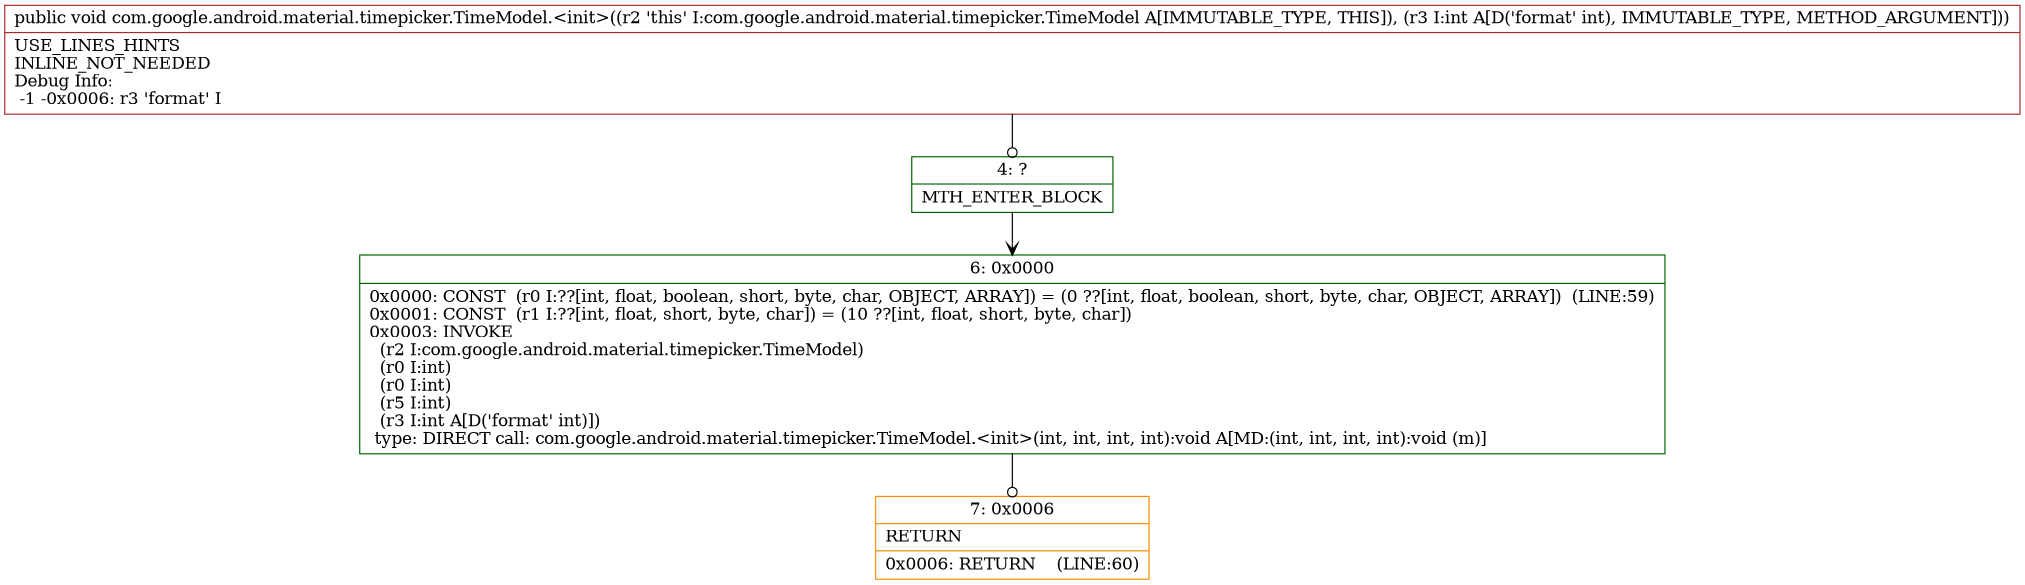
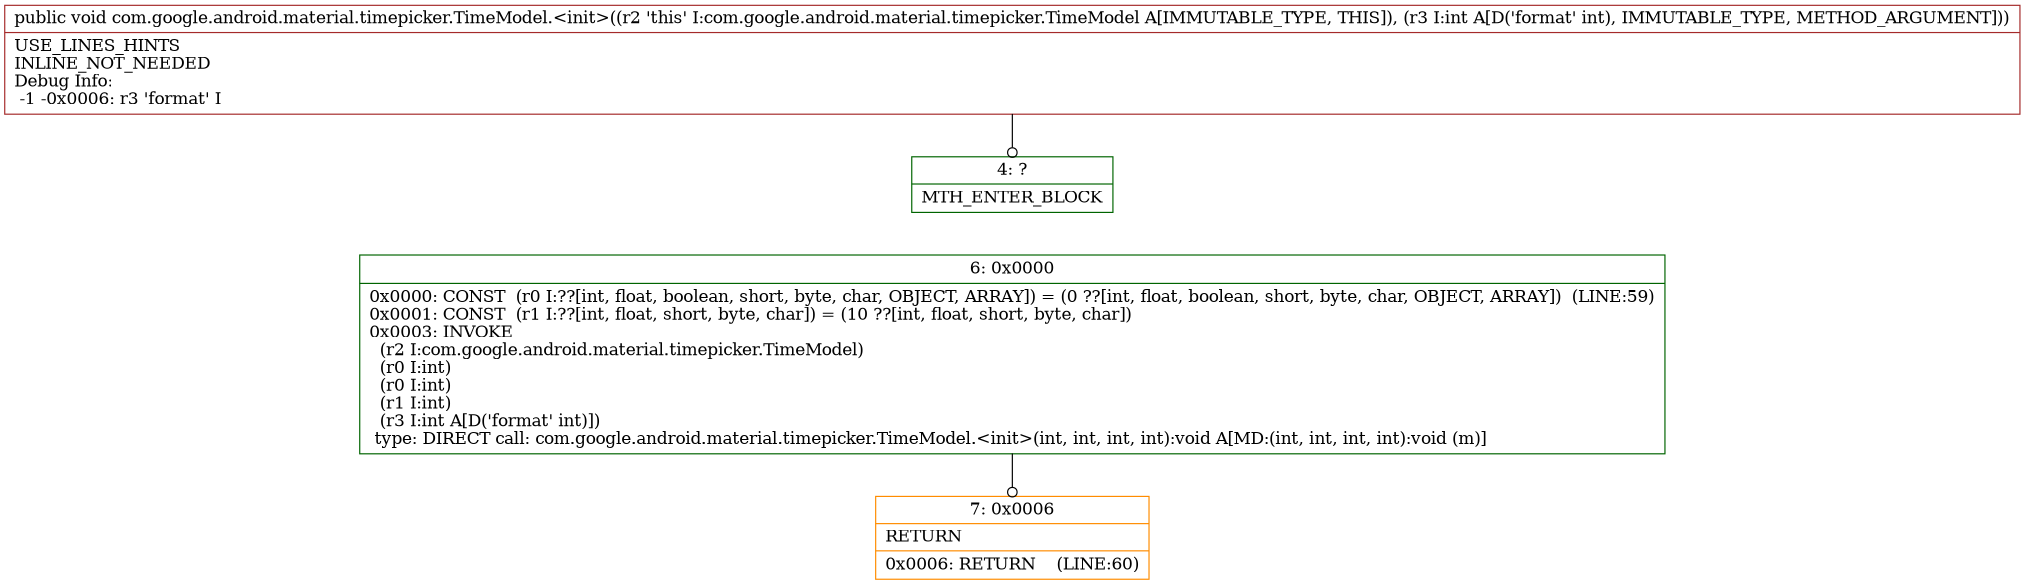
(1012, 228) -> none
(411, 404) -> (411, 404)
